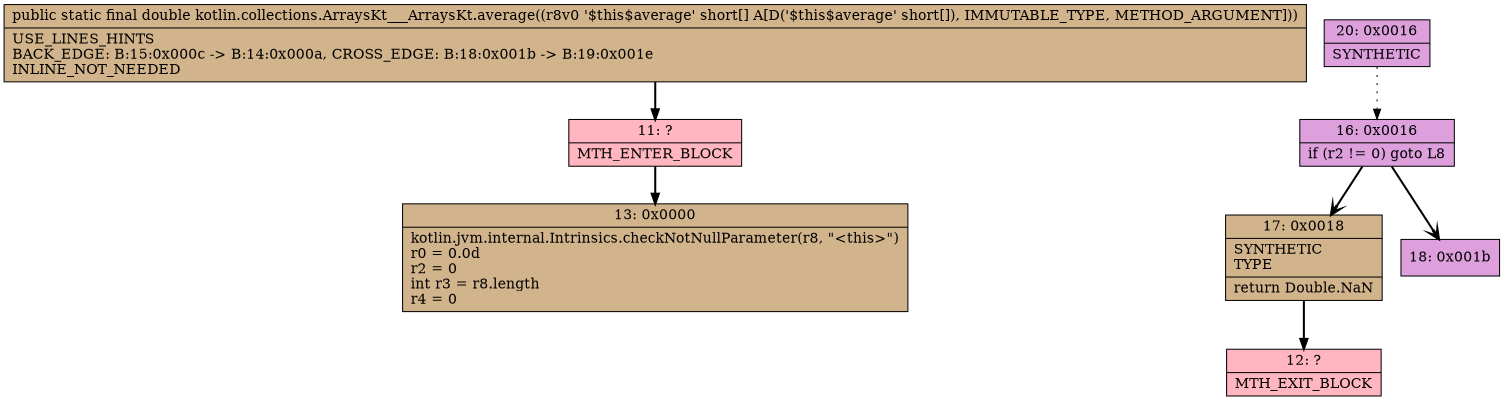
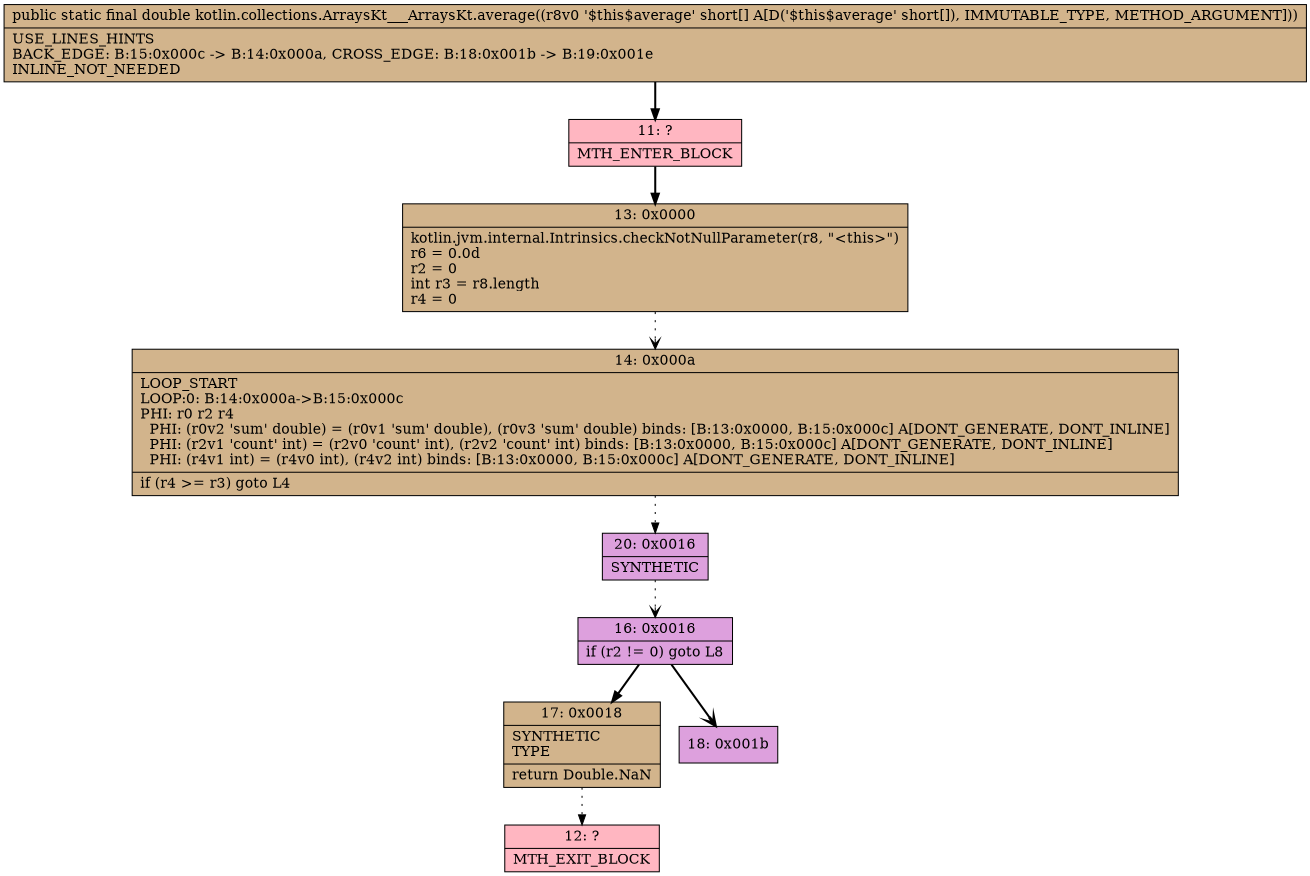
(1377, 88) -> (655, 594)
(1349, 186) -> (629, 679)
(446, 254) -> (446, 254)
(1304, 320) -> (582, 801)
none -> (655, 422)
